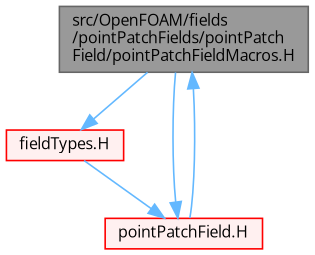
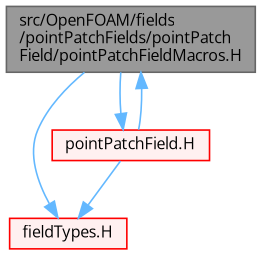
(118, 185) -> (104, 183)
